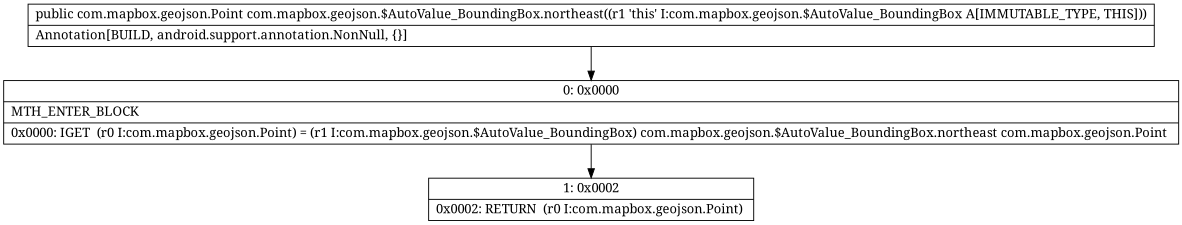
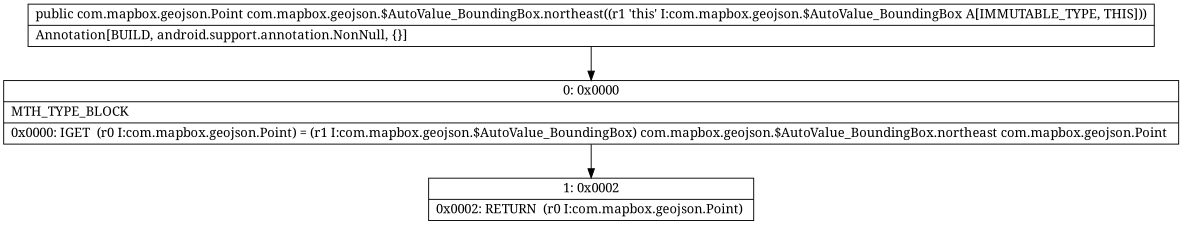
(75, 112) -> (70, 112)
